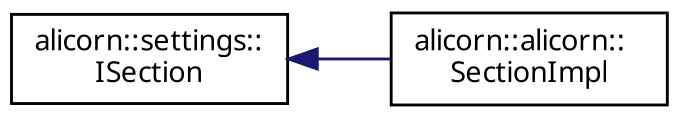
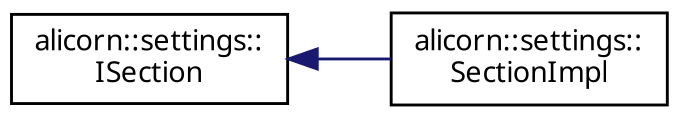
(529, 59) -> (529, 59)
